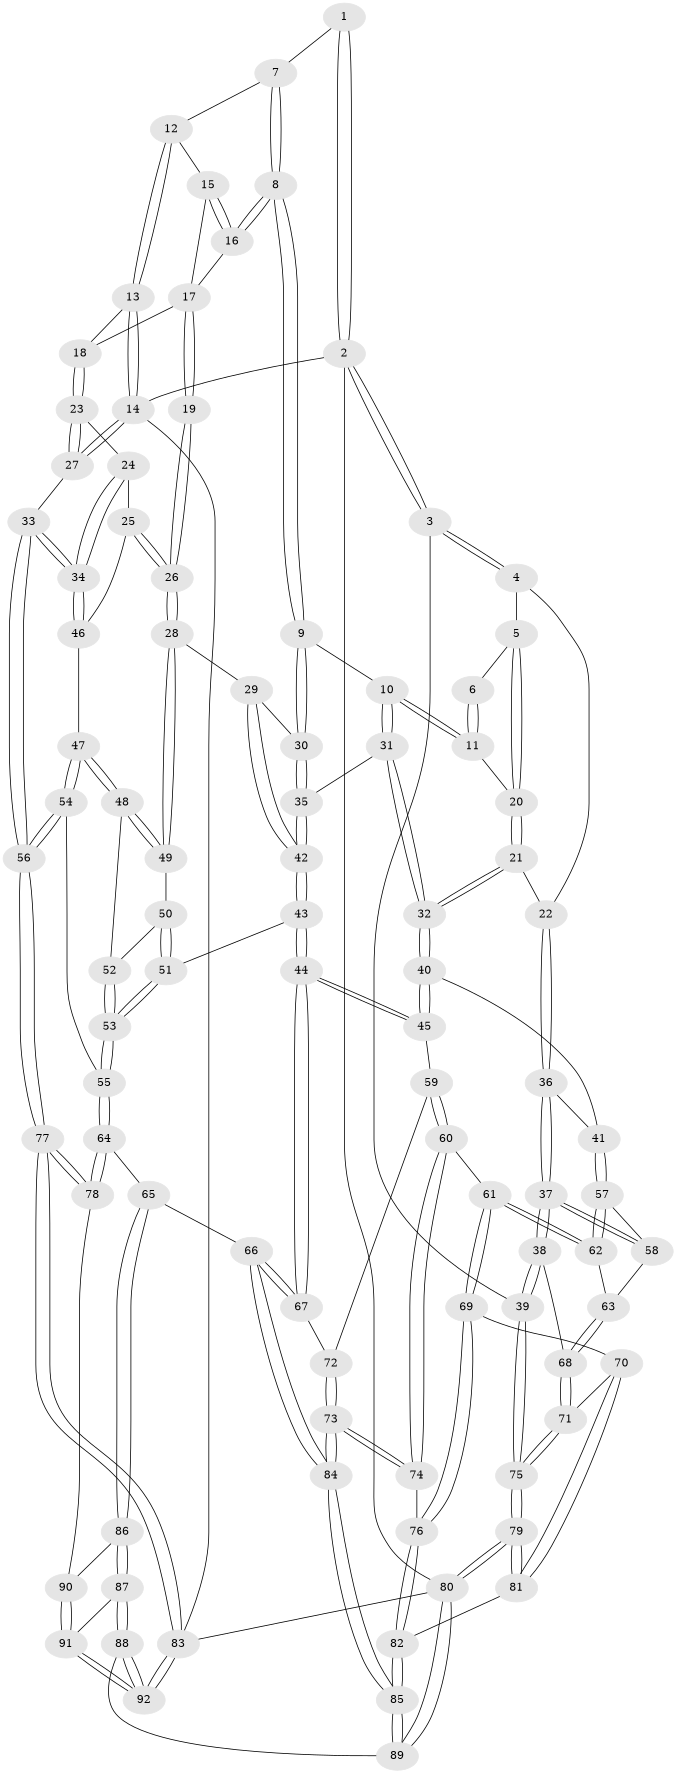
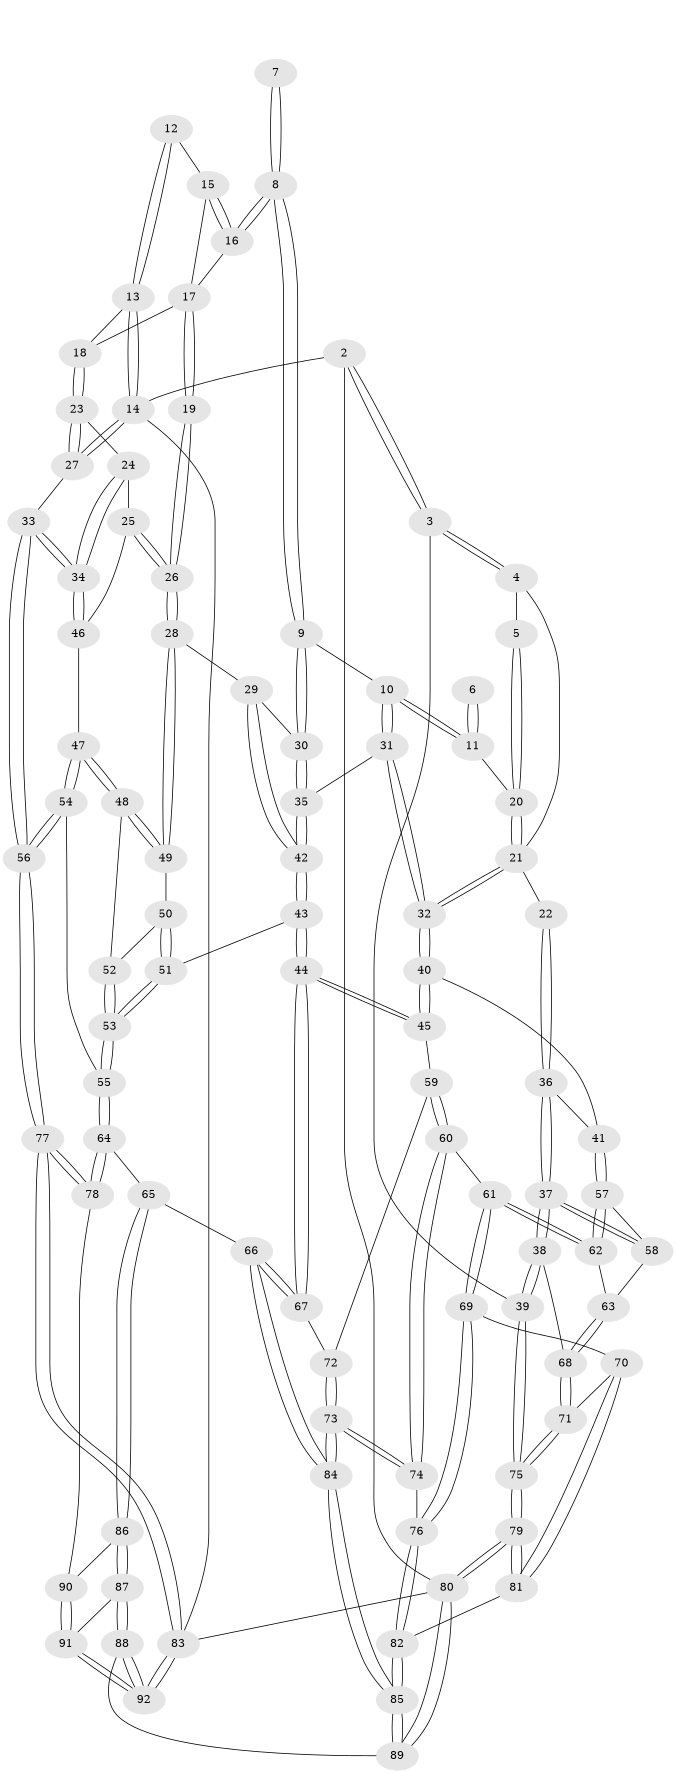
(344, 17) -> none
(224, 101) -> none
(495, 662) -> none
(589, 739) -> (559, 718)
